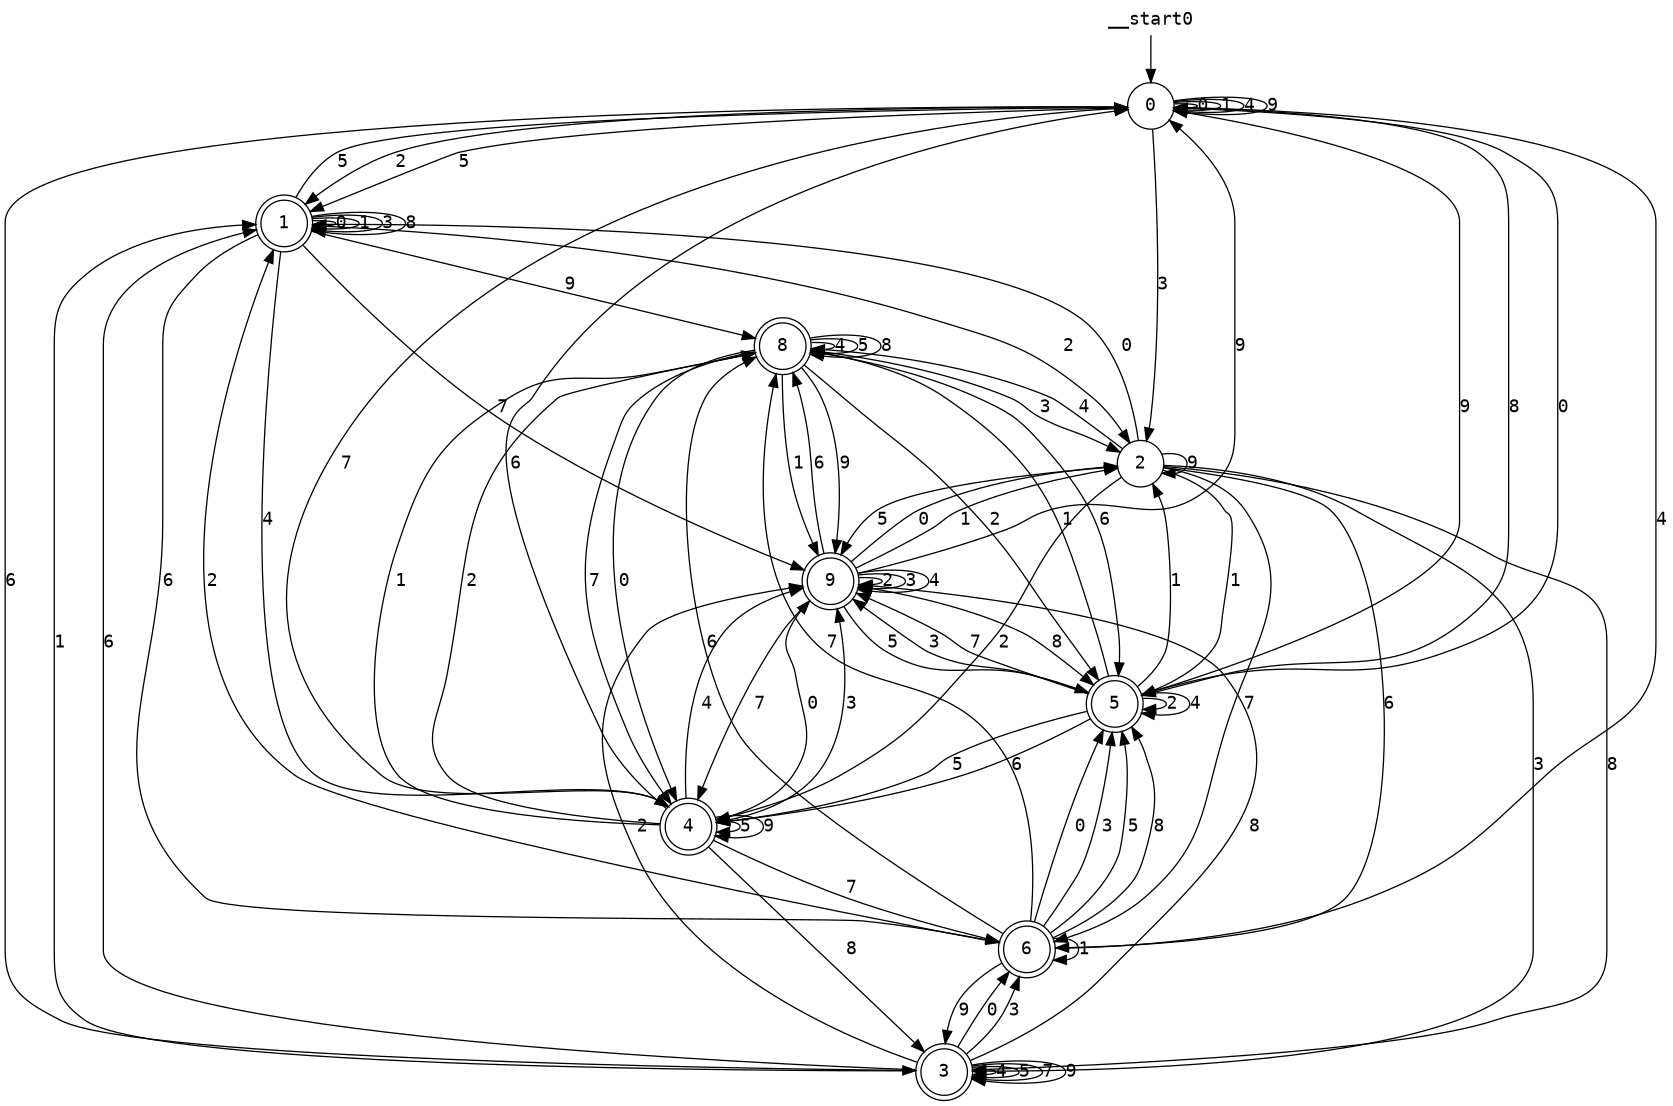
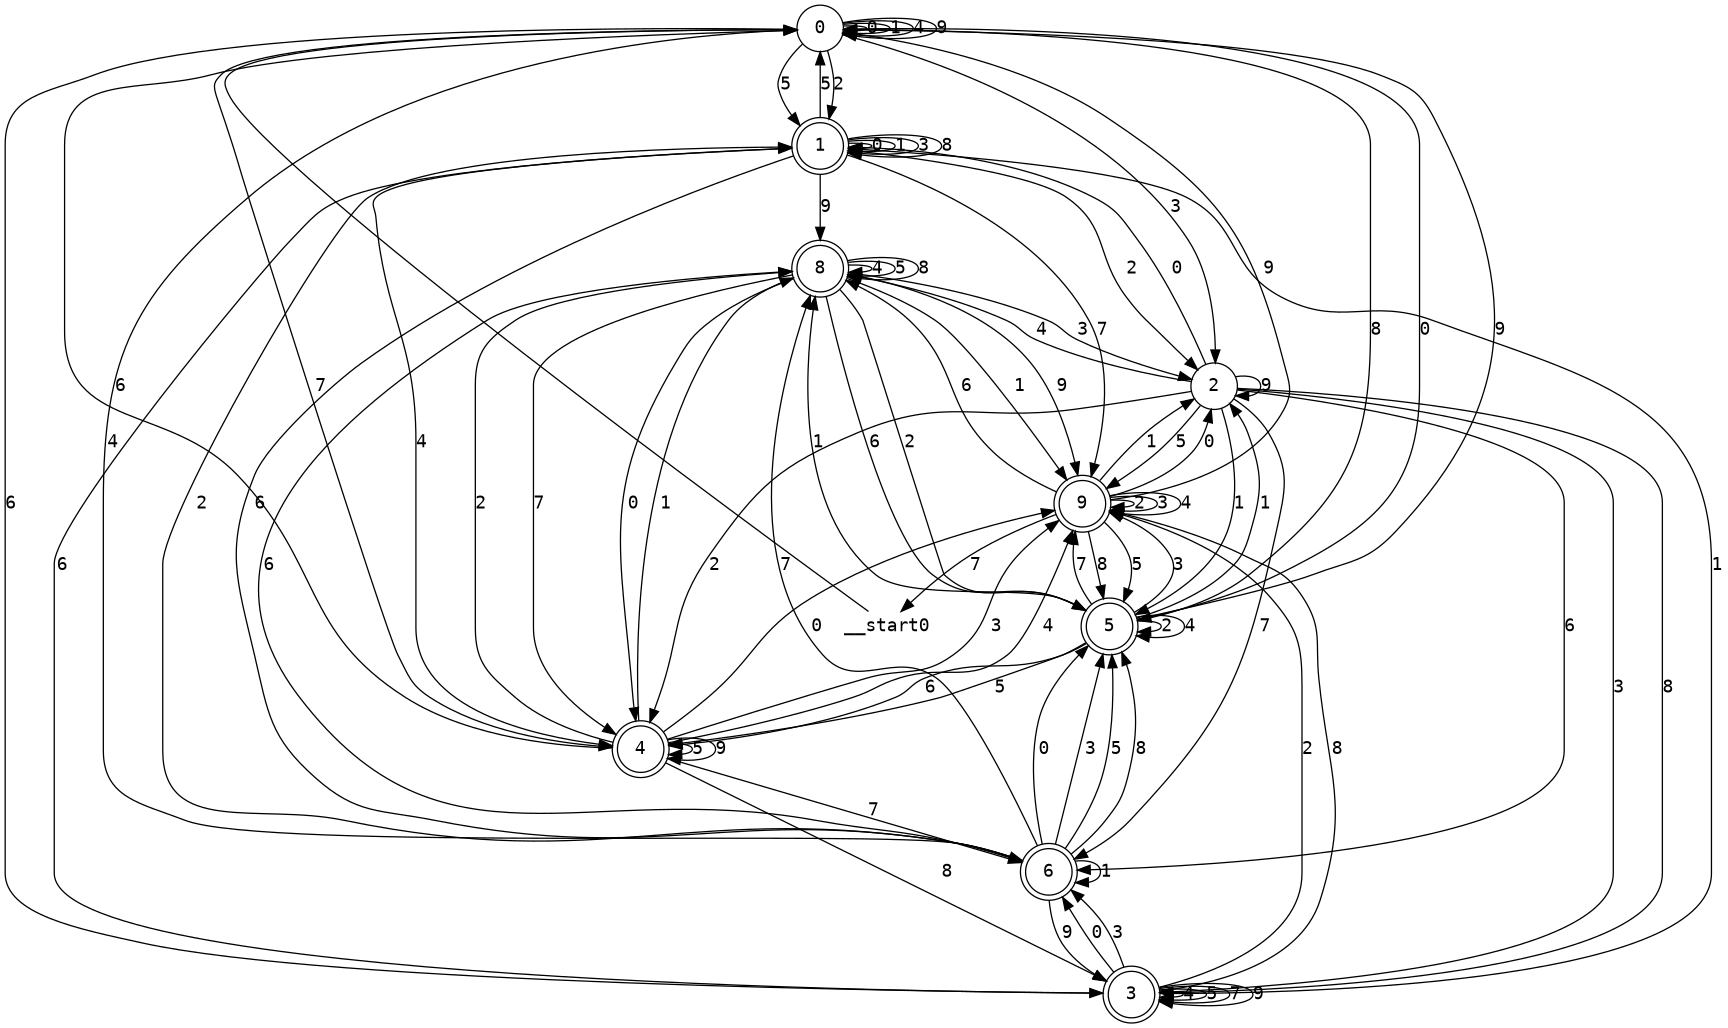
(748, 689) -> (978, 550)
